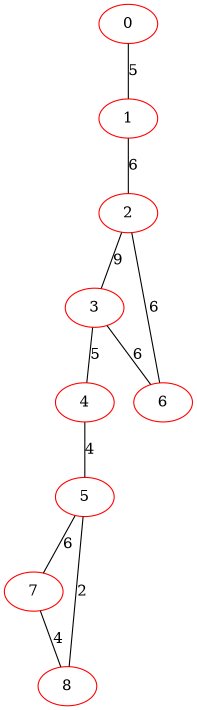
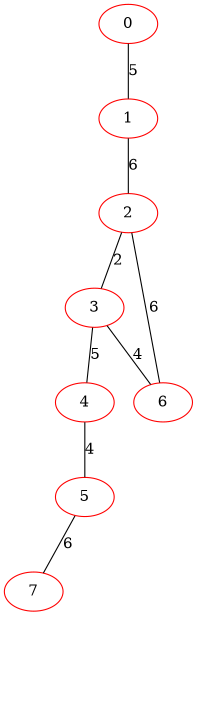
(119, 260) -> (119, 260)
(138, 355) -> (138, 355)
(67, 686) -> none
